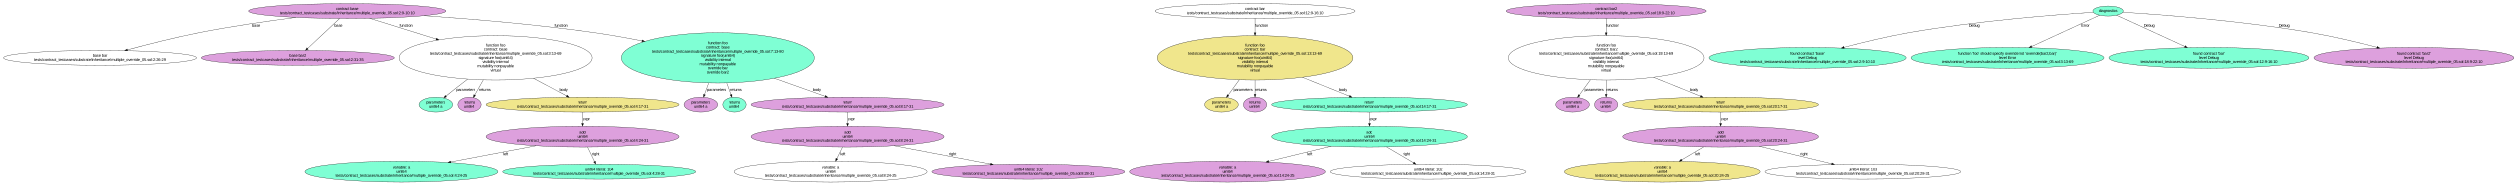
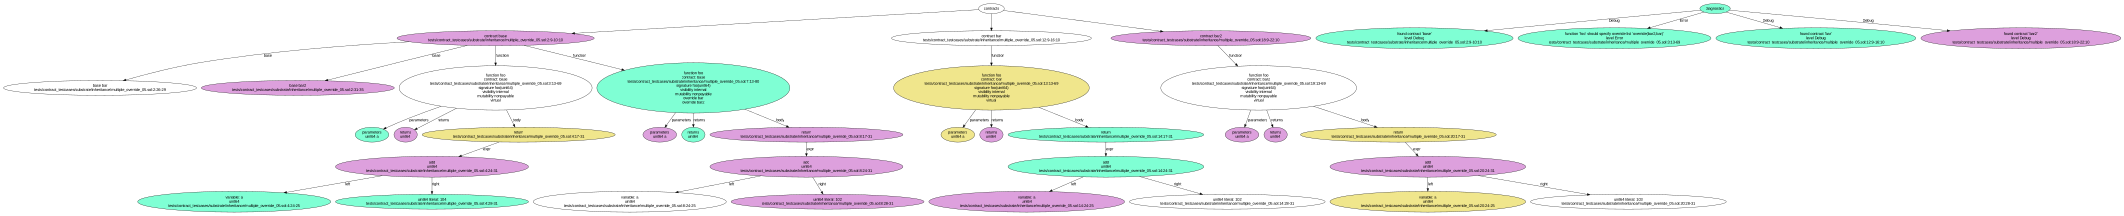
none -> (991, 9)
